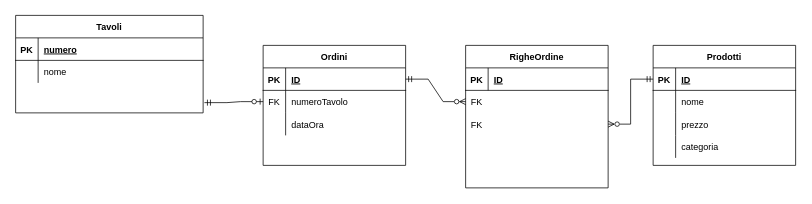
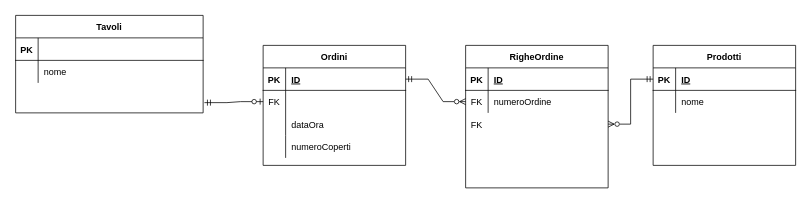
(120, 49) -> none
(345, 102) -> none
none -> (548, 102)
(735, 124) -> none
none -> (345, 147)
(735, 147) -> none
